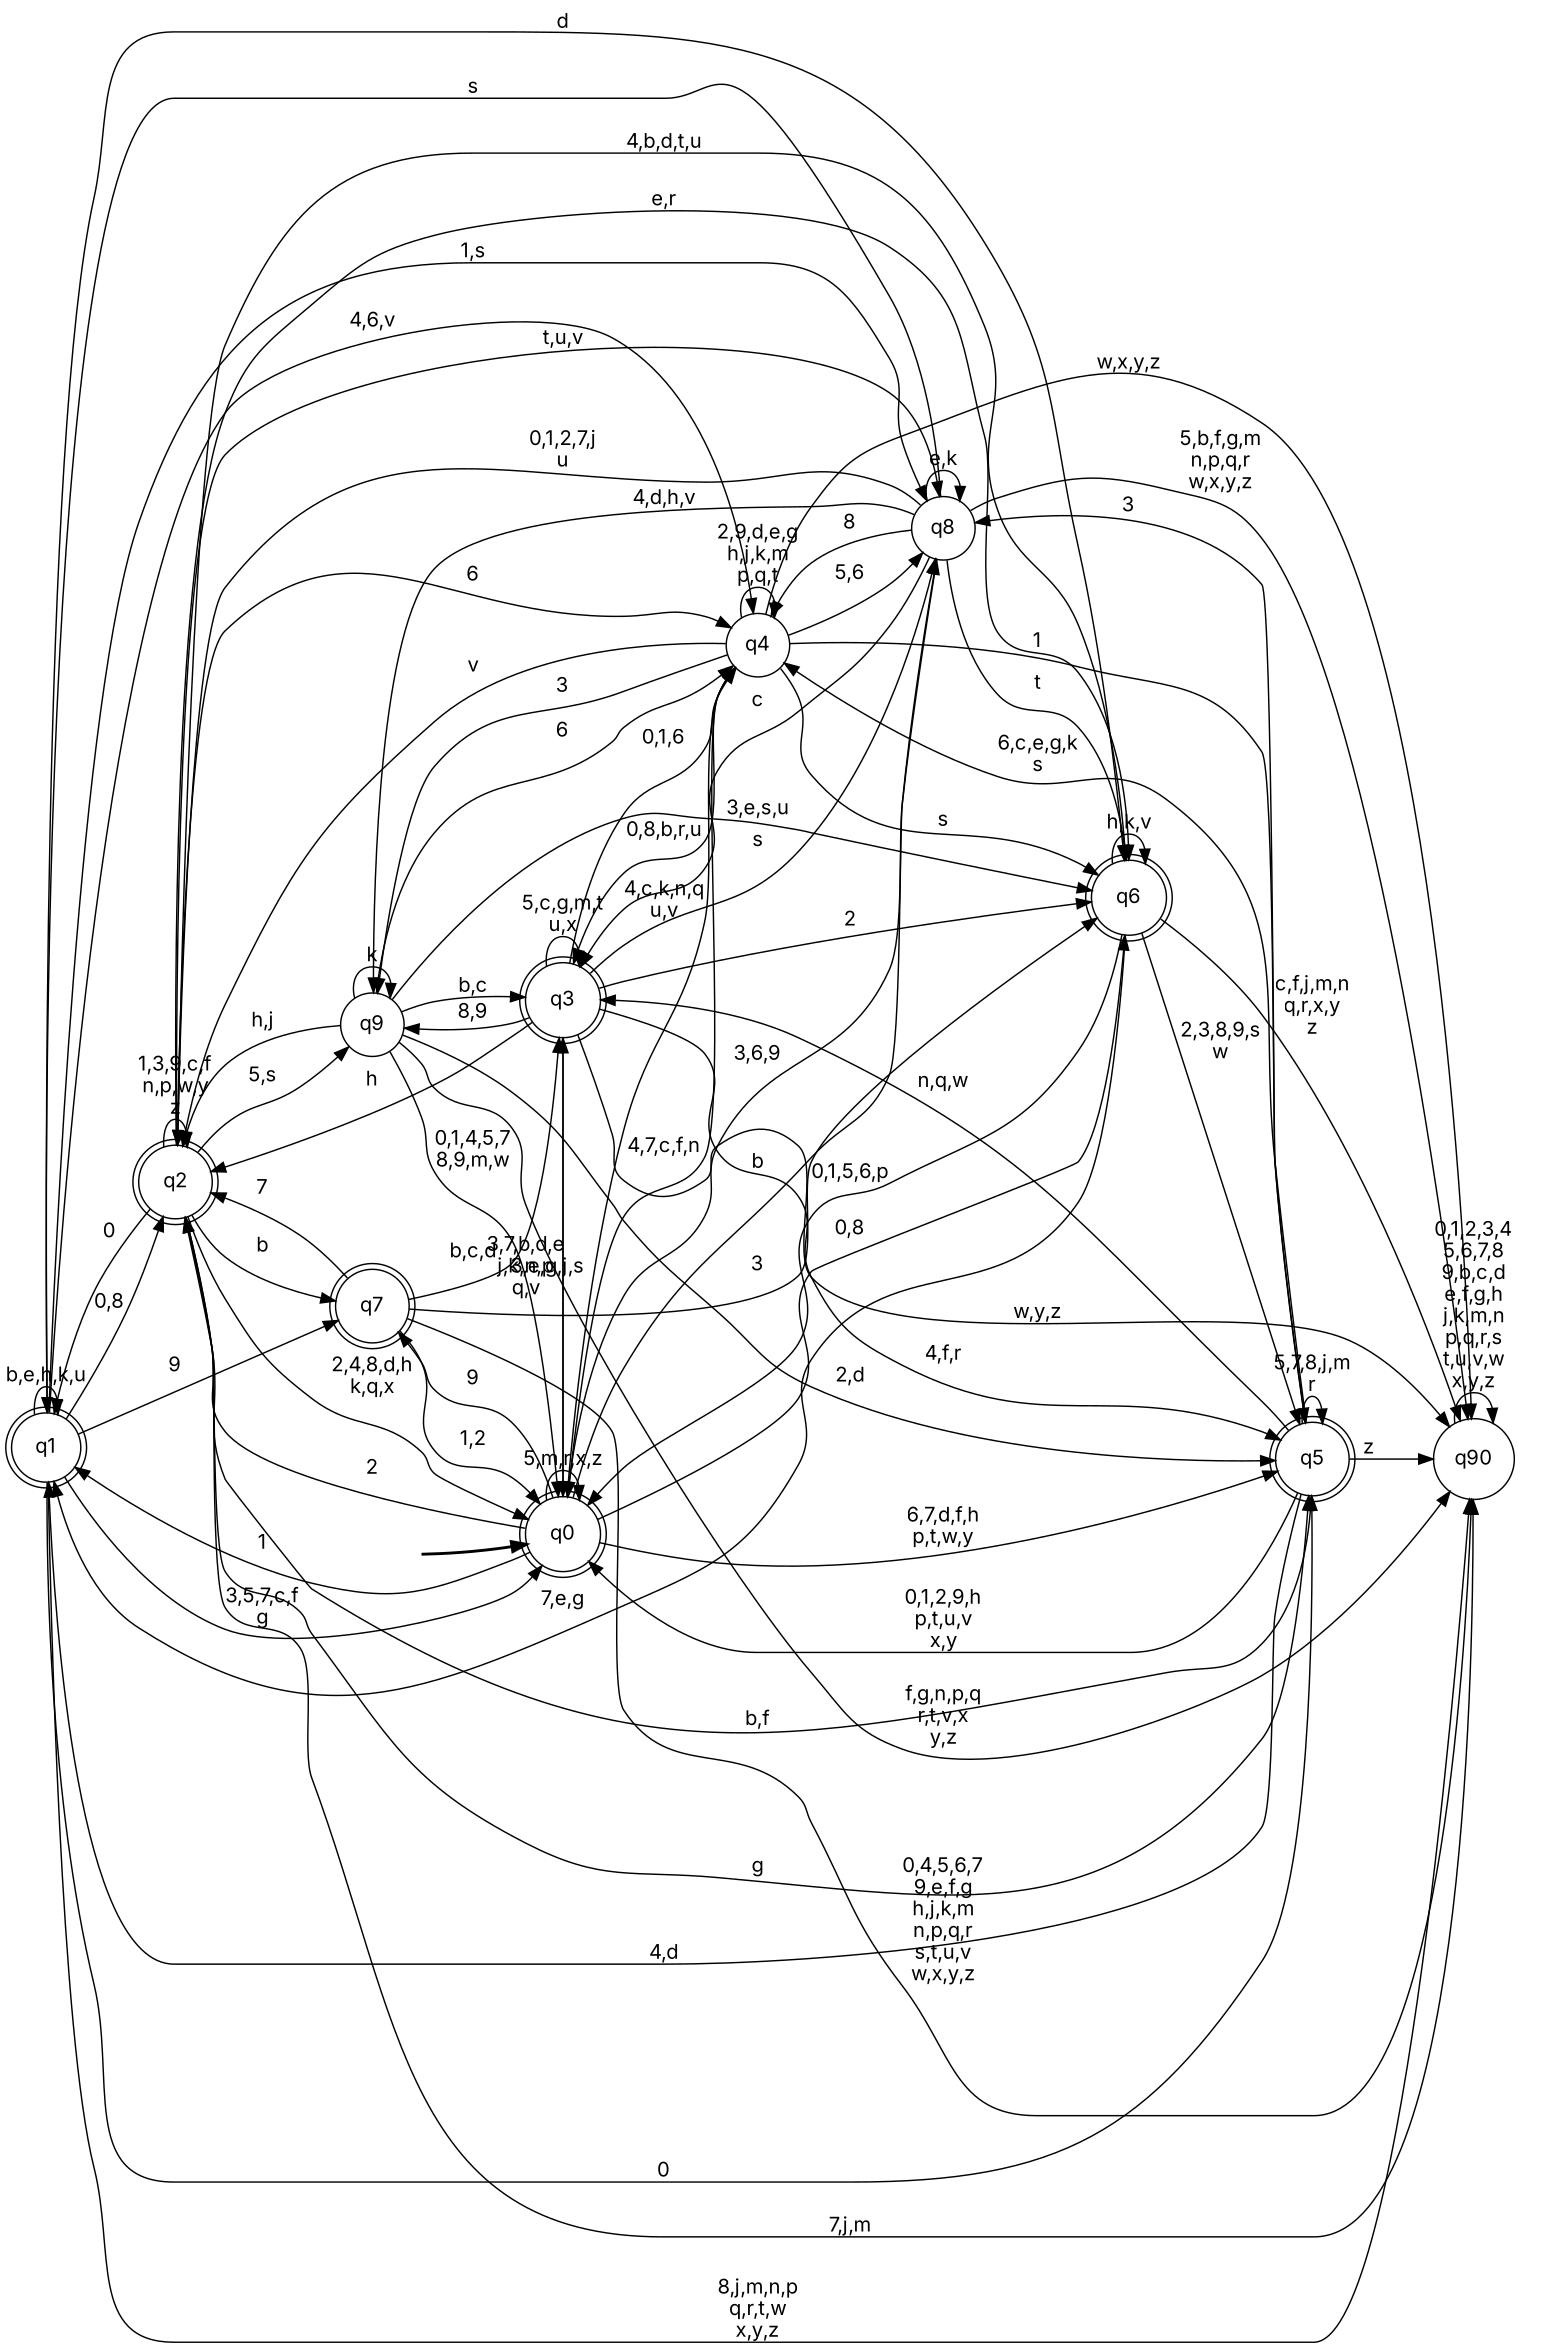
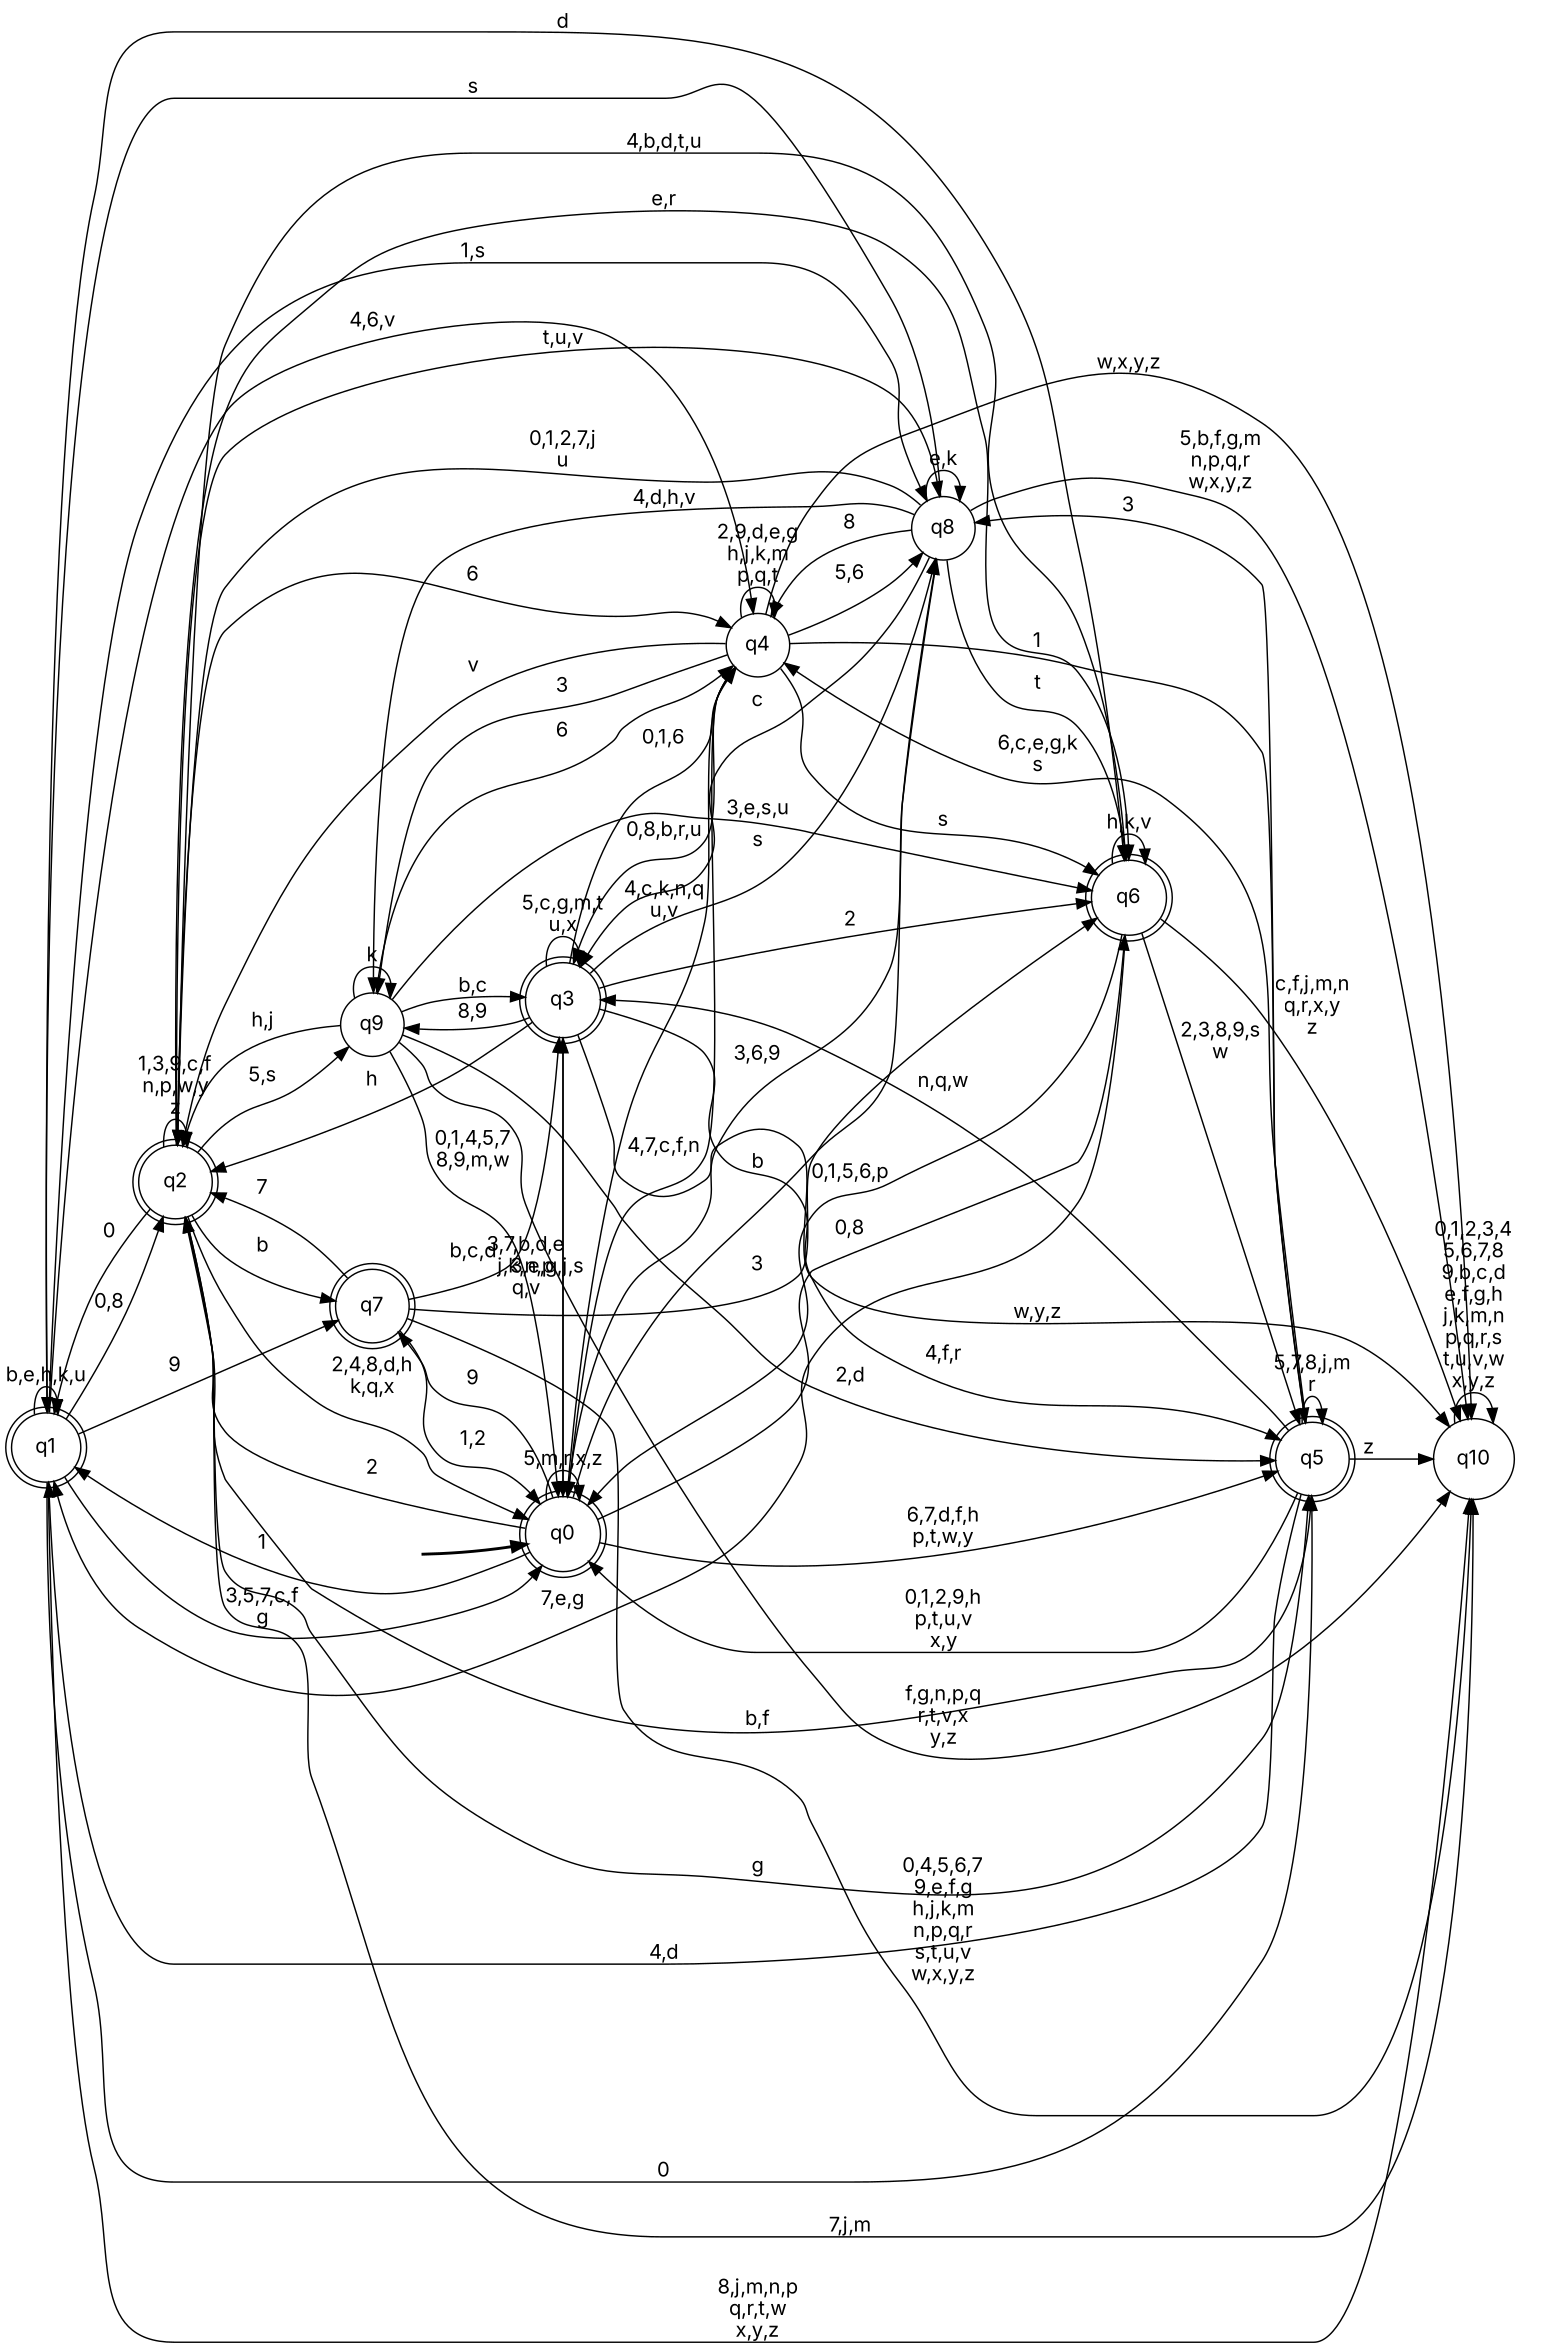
(1474, 1459) -> (1474, 1459)
